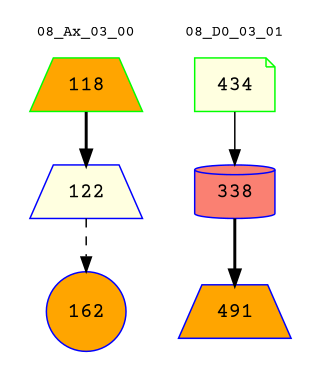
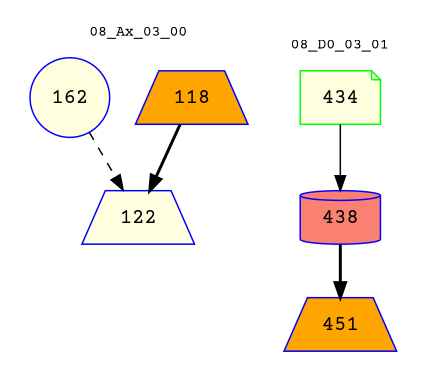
(86, 85) -> (192, 98)
(235, 192) -> (340, 217)
(86, 238) -> (102, 155)
(86, 312) -> (70, 98)
(235, 312) -> (340, 324)
